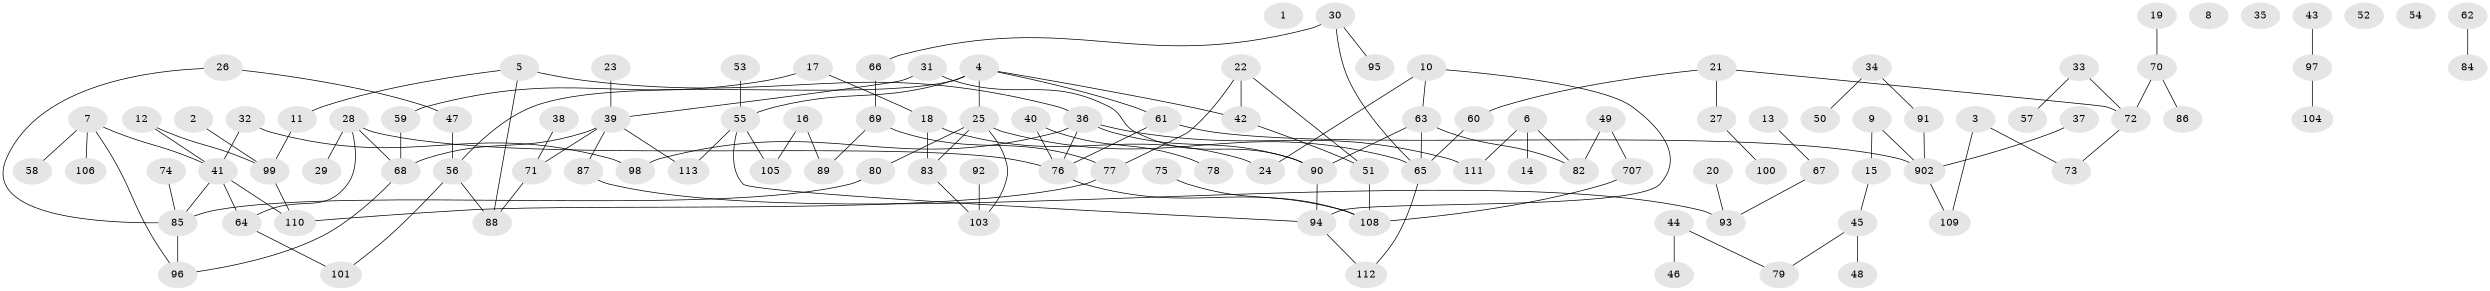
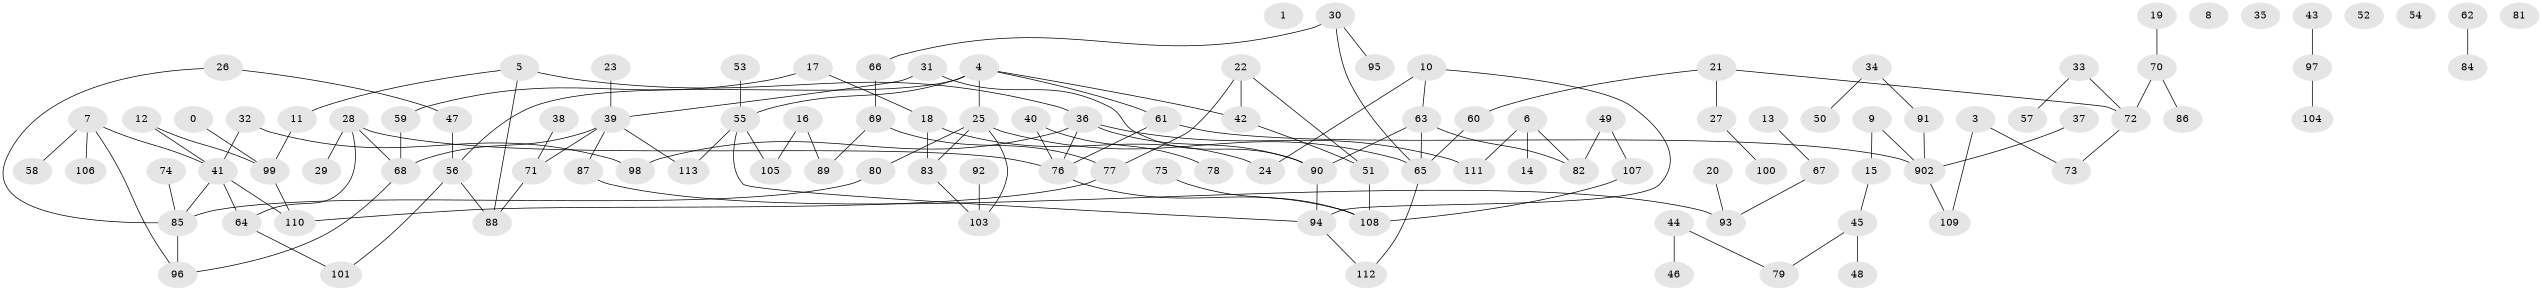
none -> (2520, 16)
(194, 119) -> (194, 119)
(1632, 171) -> (1632, 171)
